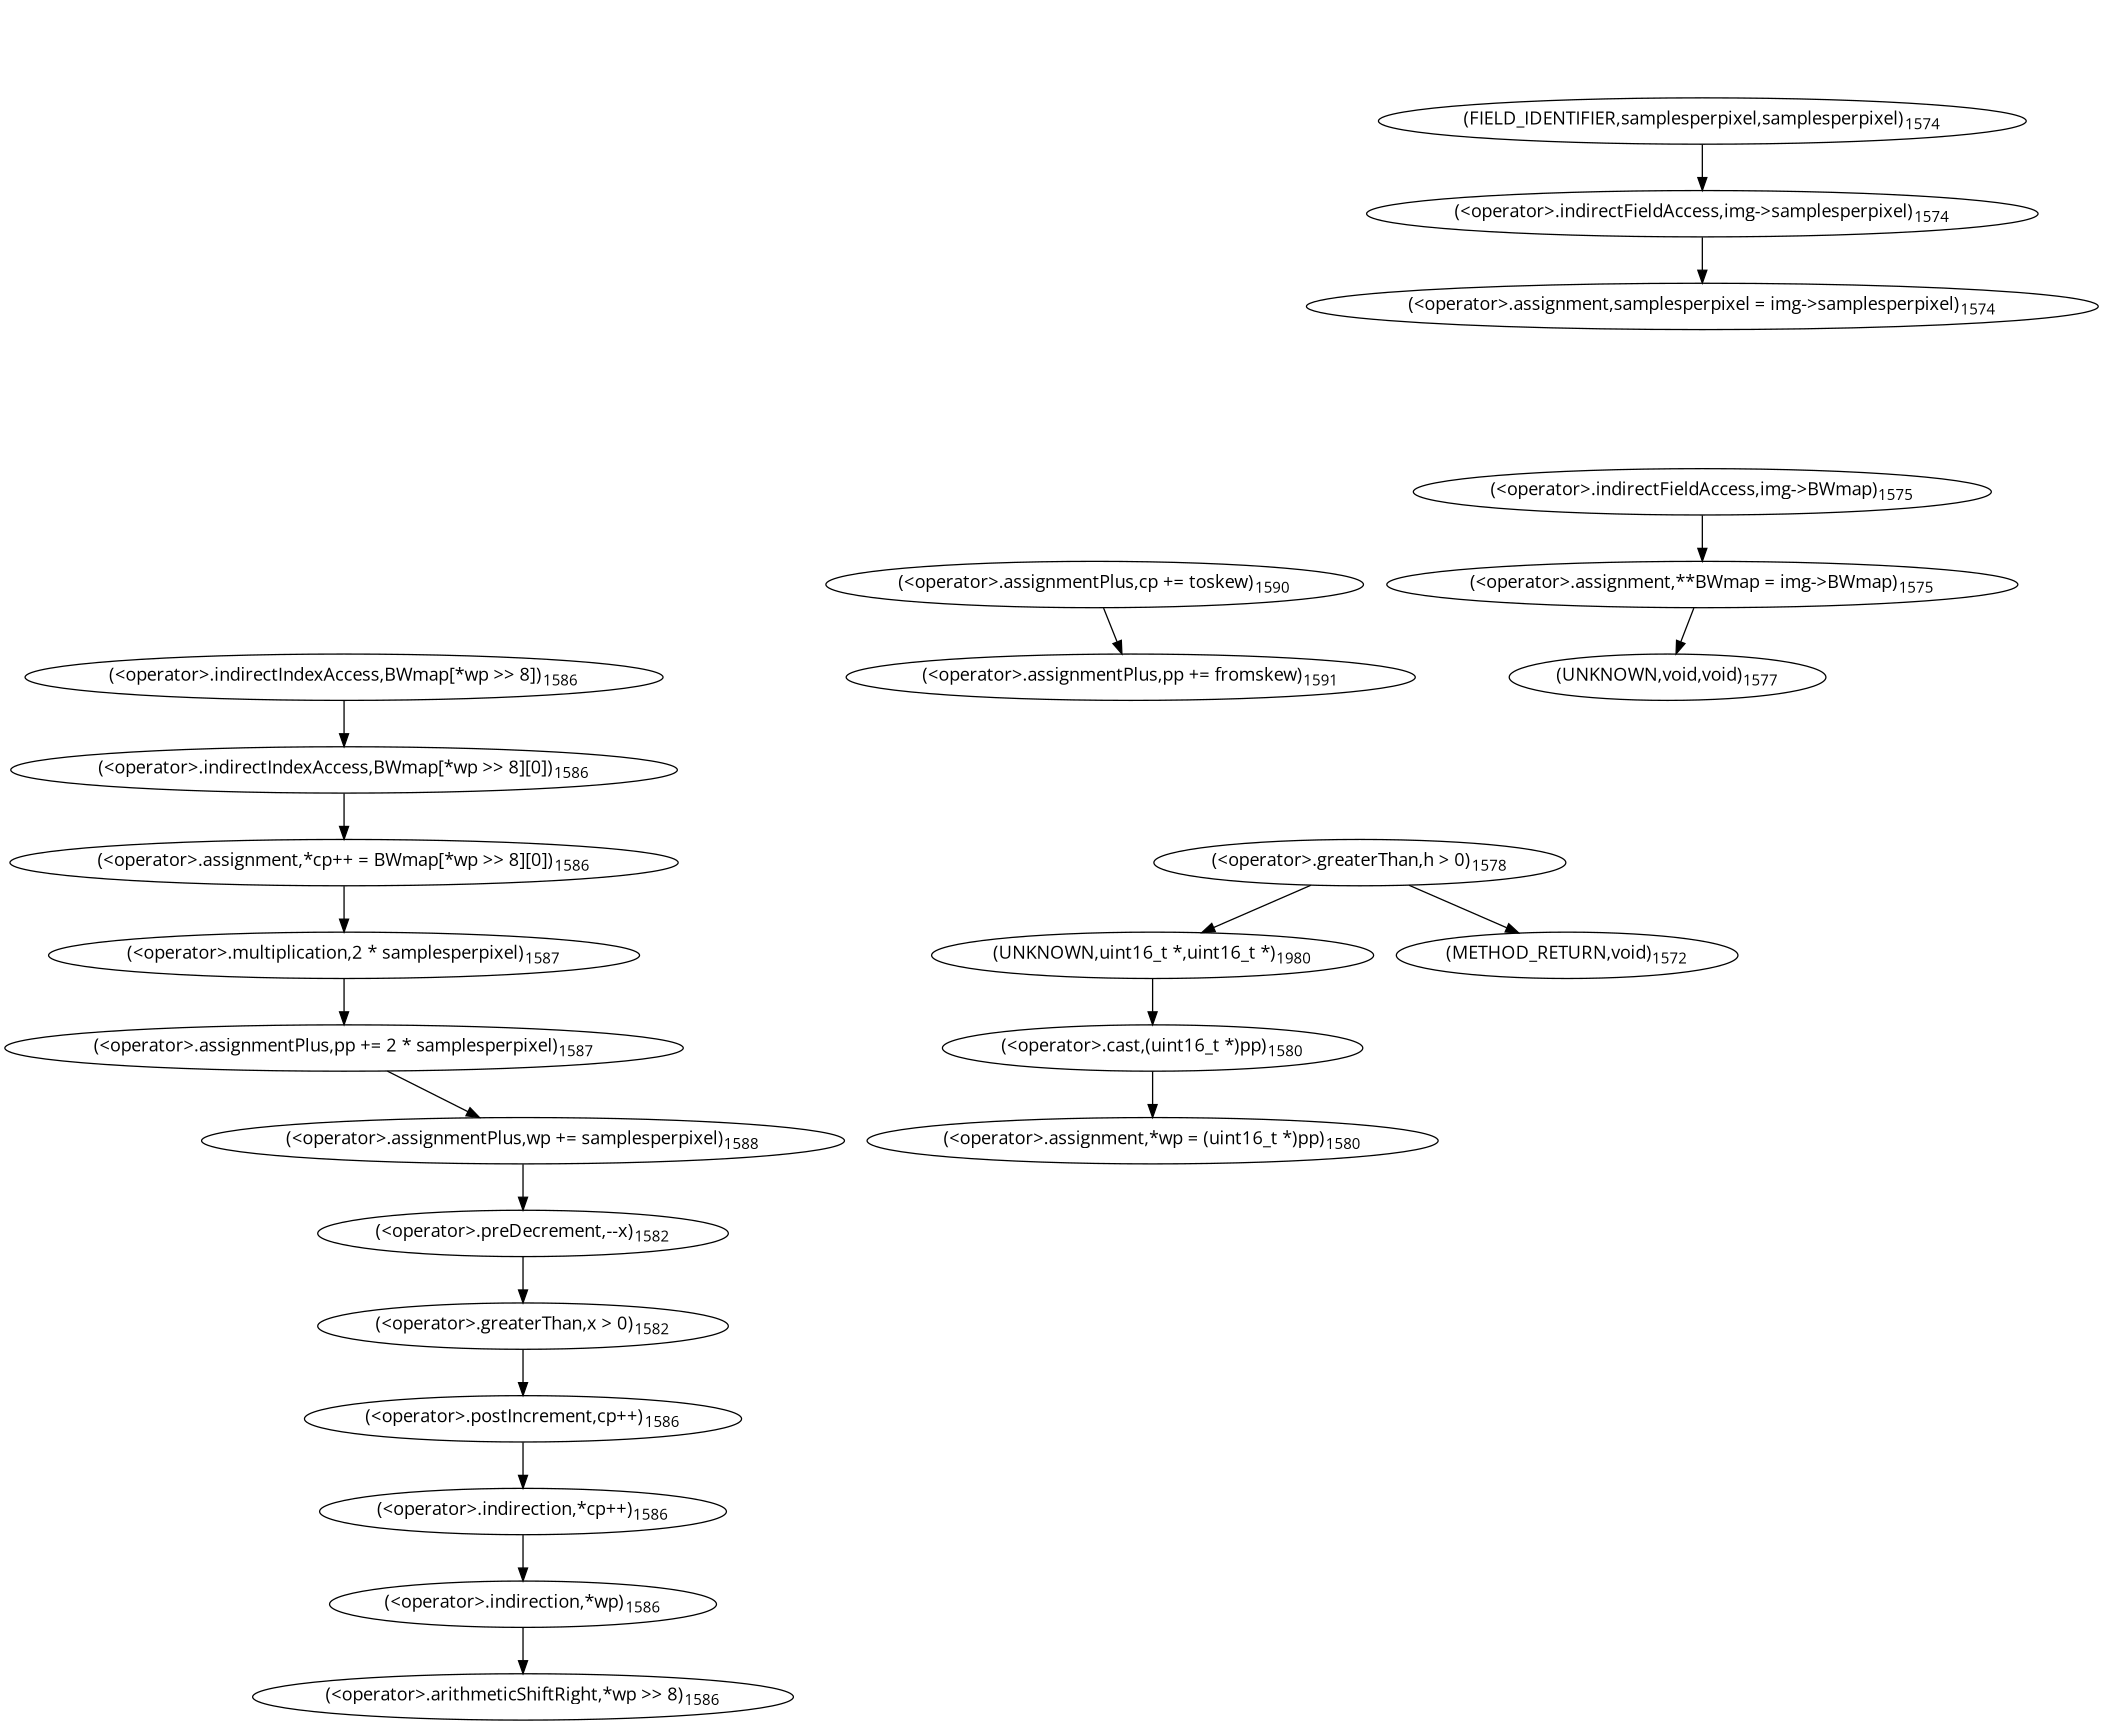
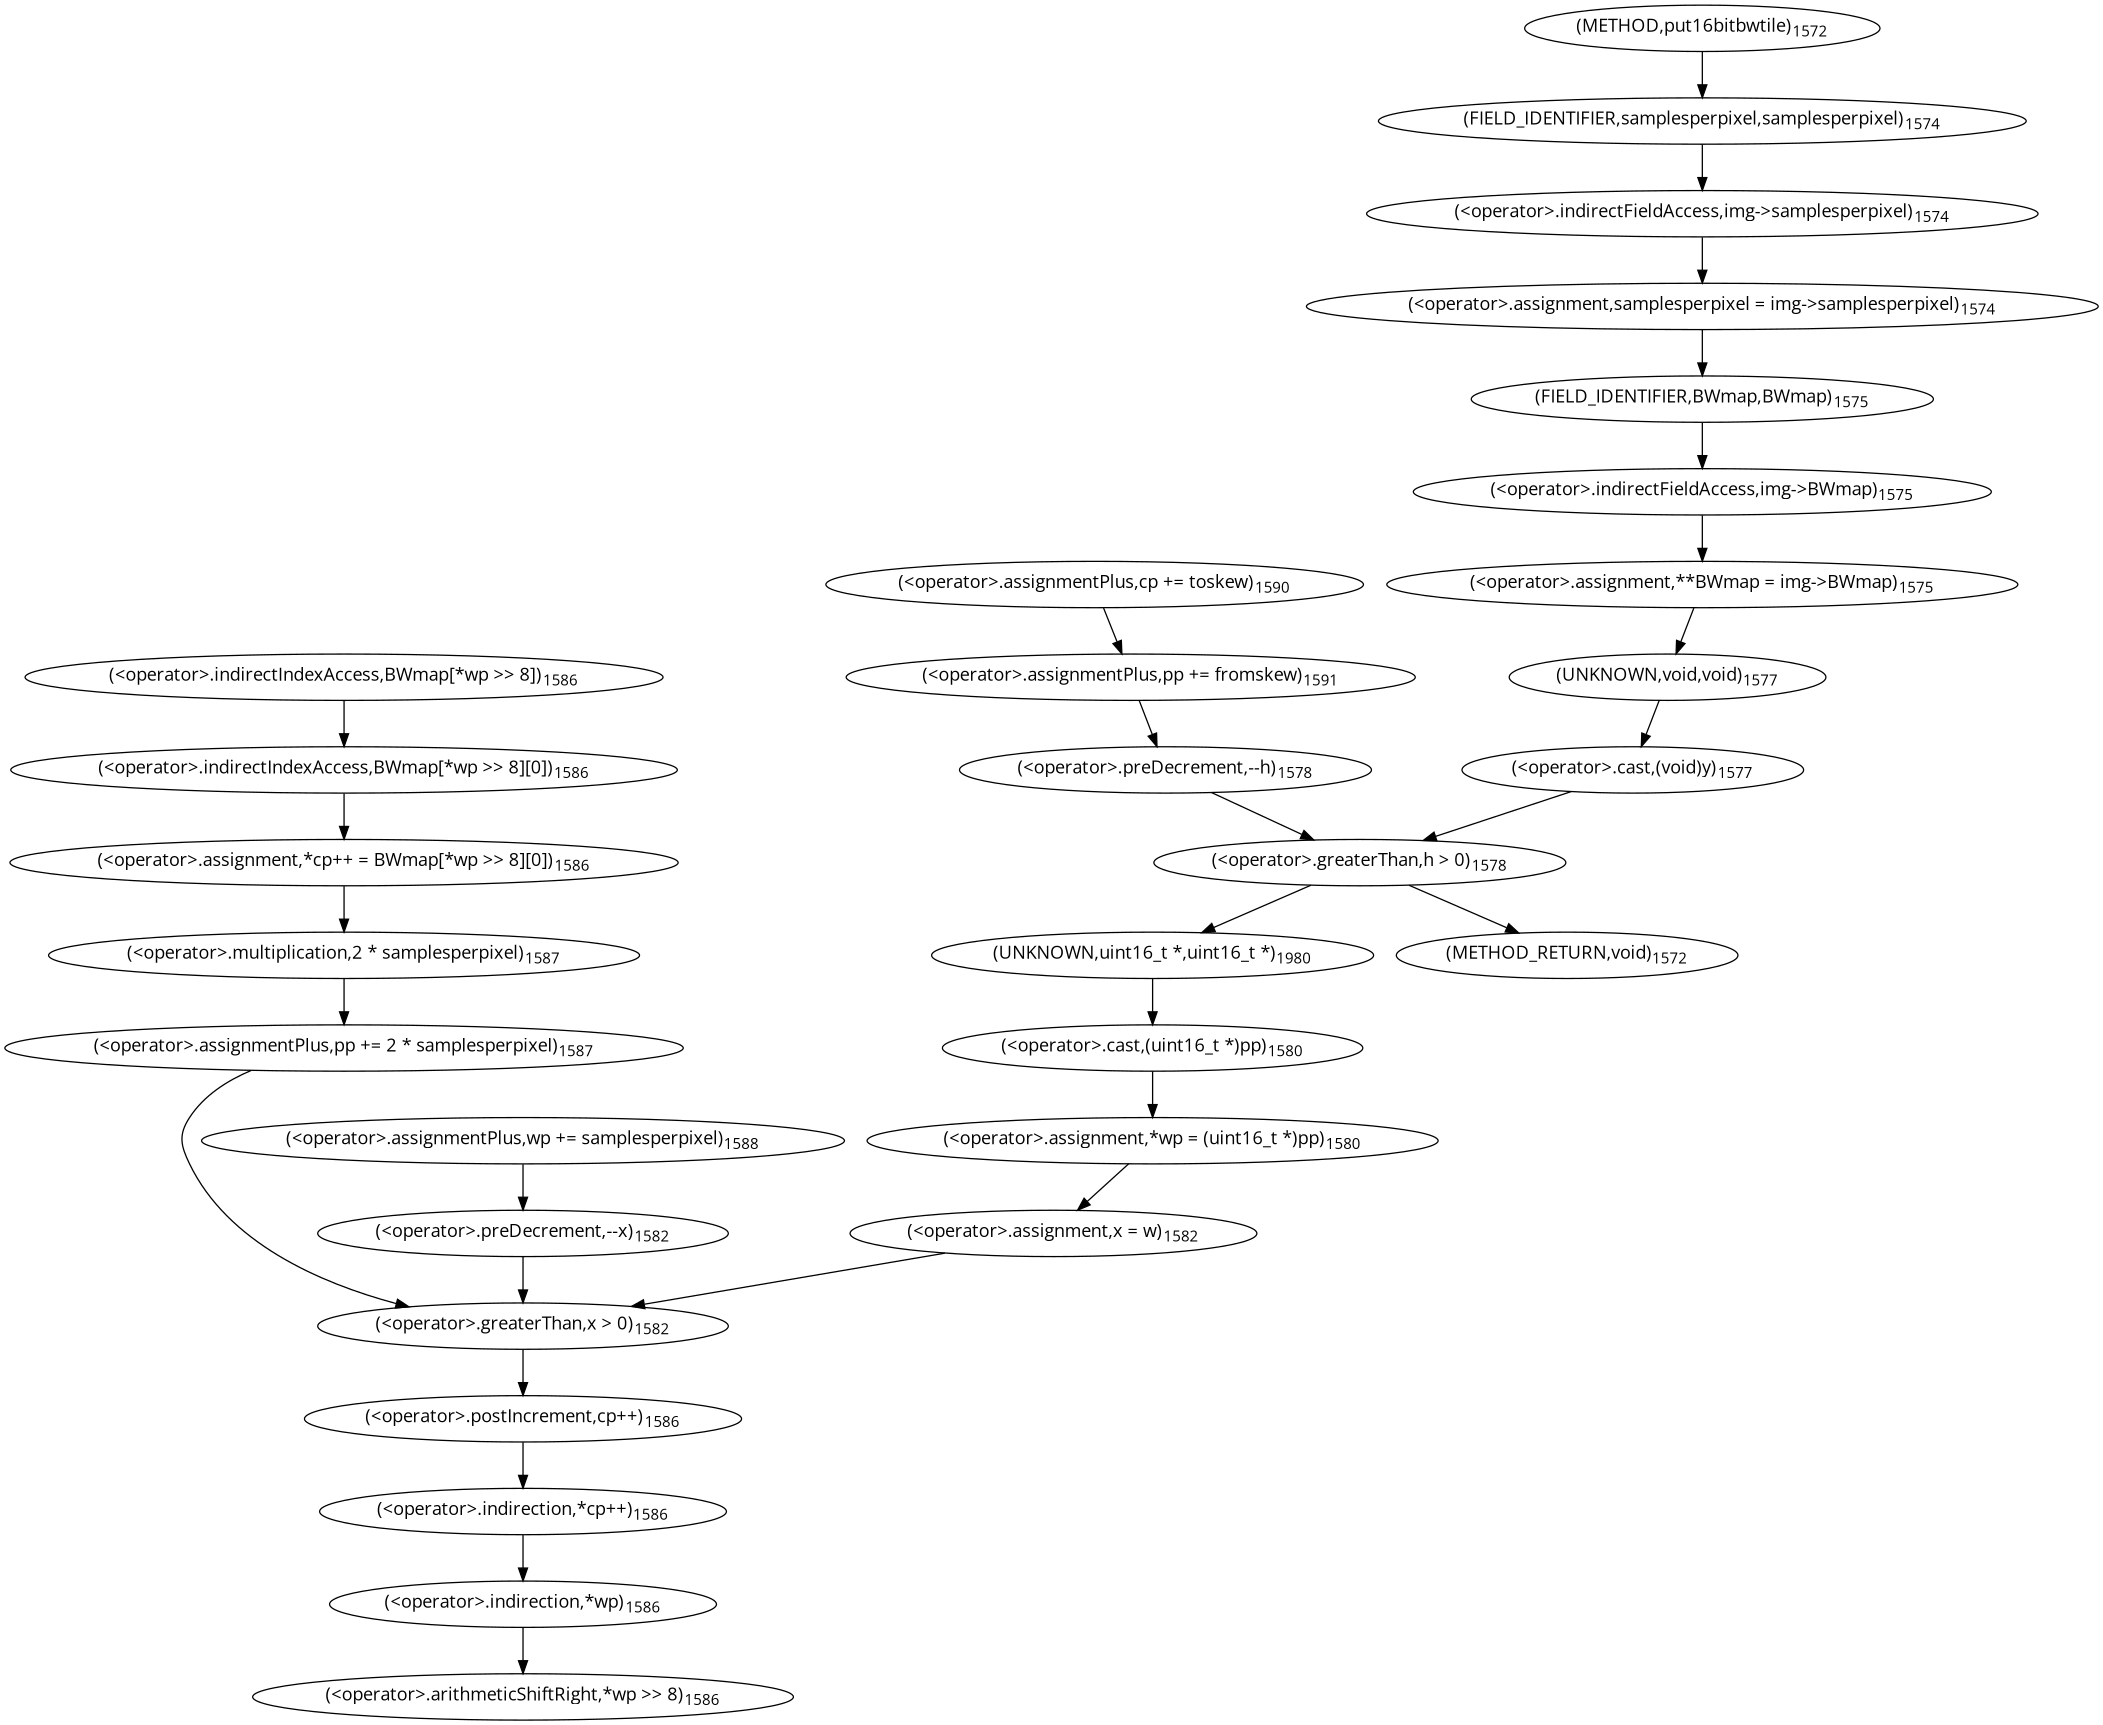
none -> (1702, 28)
none -> (1702, 399)
none -> (1165, 770)
none -> (1633, 770)
(428, 1091) -> (227, 1216)
none -> (1053, 1233)
